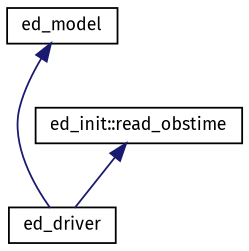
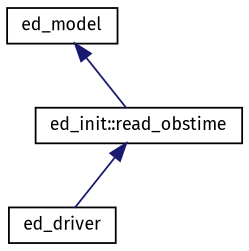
(18, 134) -> (106, 83)
